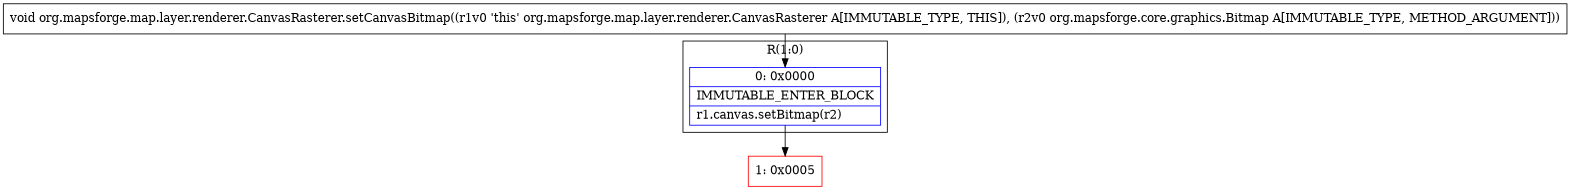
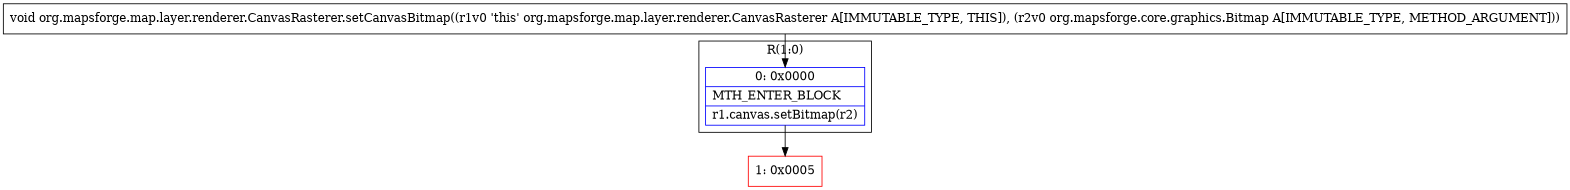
(785, 96) -> (777, 96)
